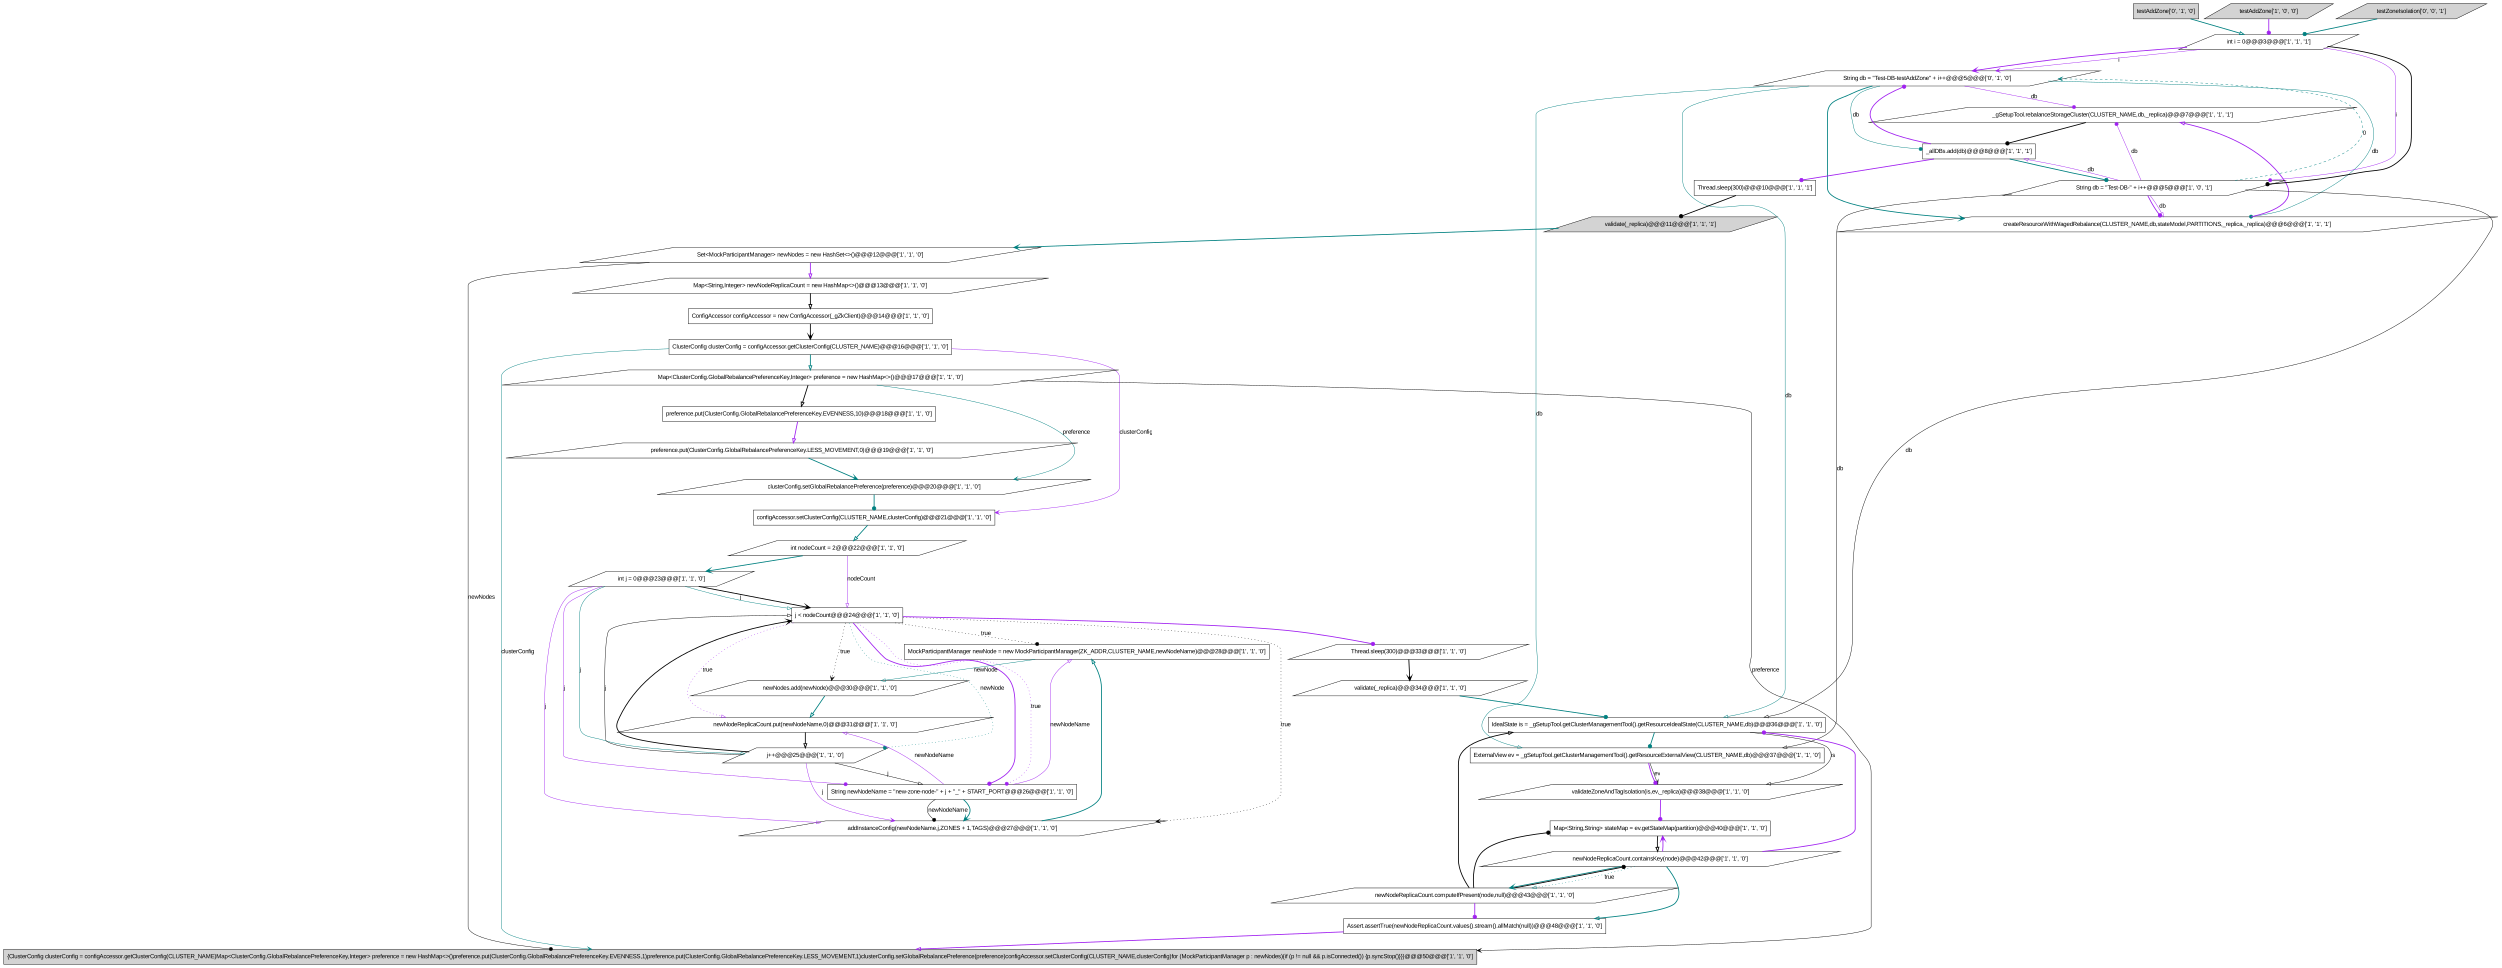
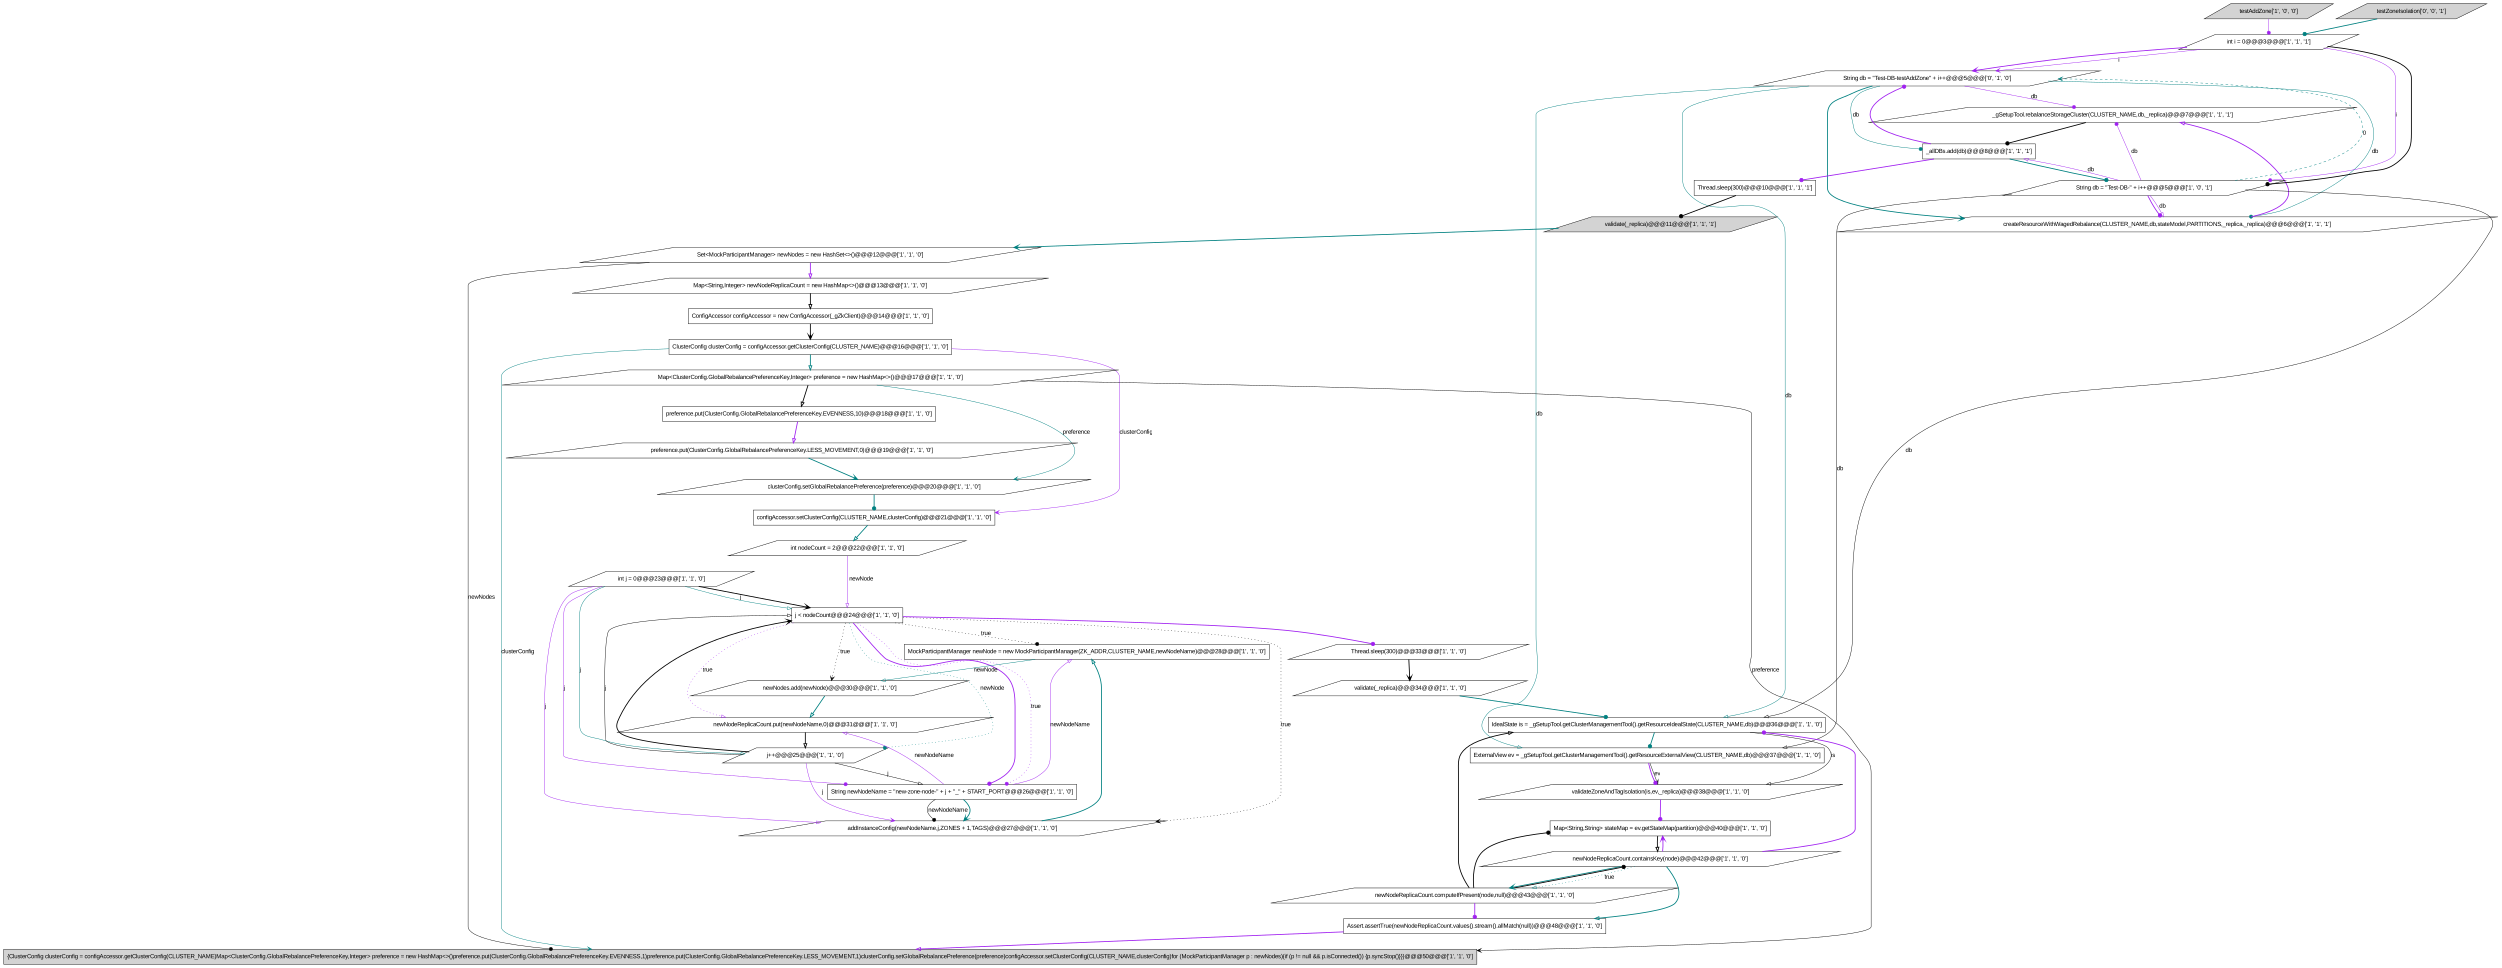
(2166, 11) -> none
(2269, 25) -> (2269, 25)
(757, 563) -> none
(861, 579) -> (861, 579)
